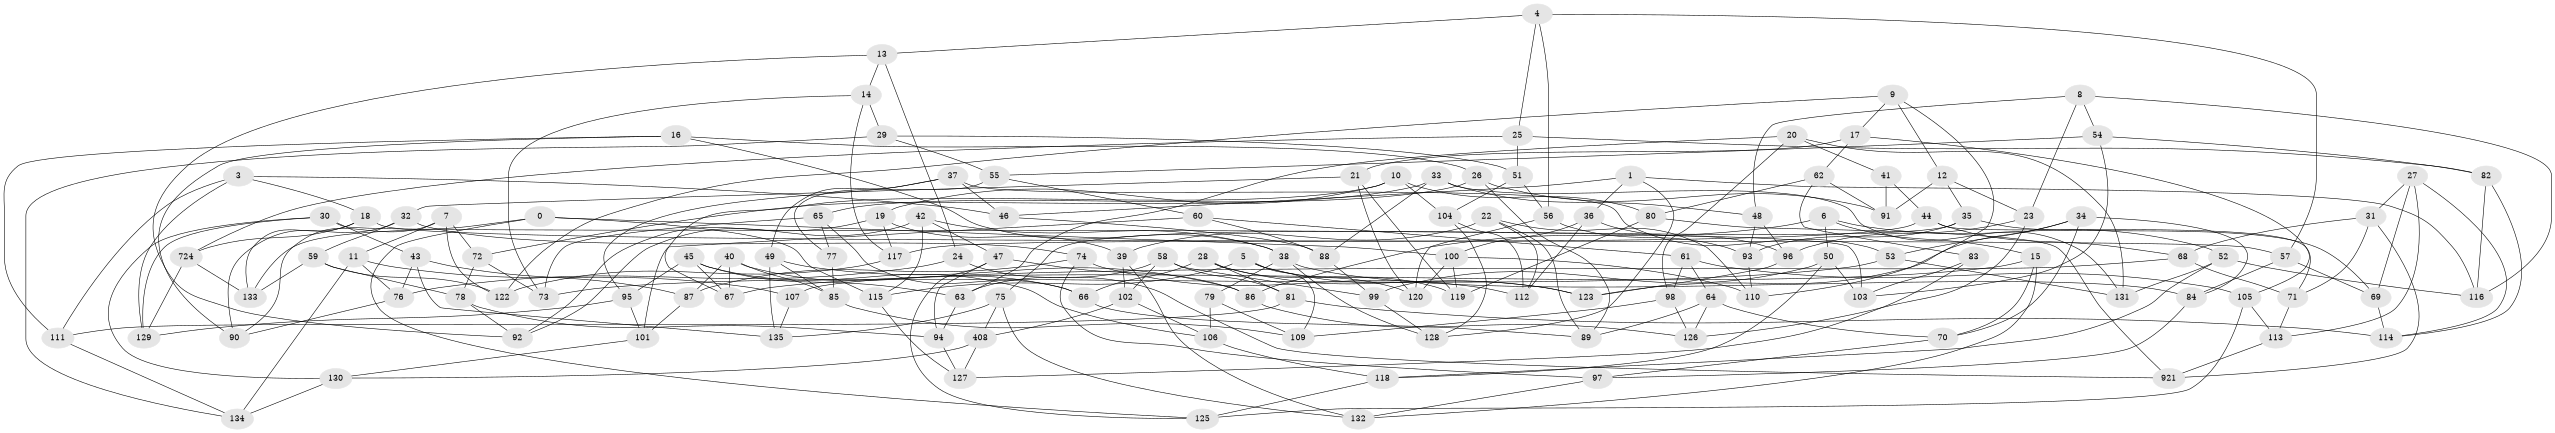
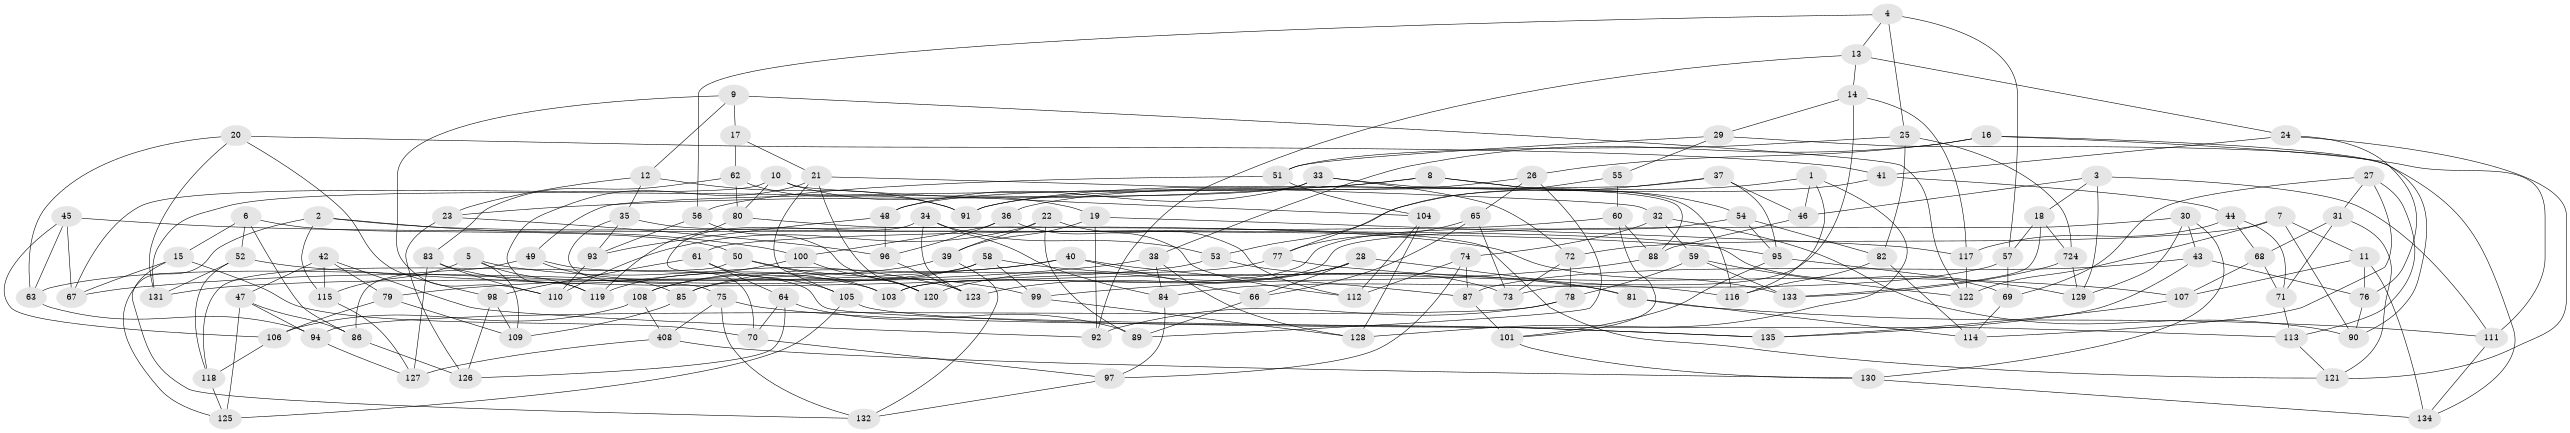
none -> (2084, 156)
(1573, 157) -> (1759, 237)
(2133, 175) -> (775, 255)
(540, 217) -> (319, 217)
(1104, 232) -> (356, 277)
(1599, 265) -> (490, 281)
none -> (1620, 280)
(1126, 298) -> (640, 298)
(2169, 379) -> (2332, 379)
